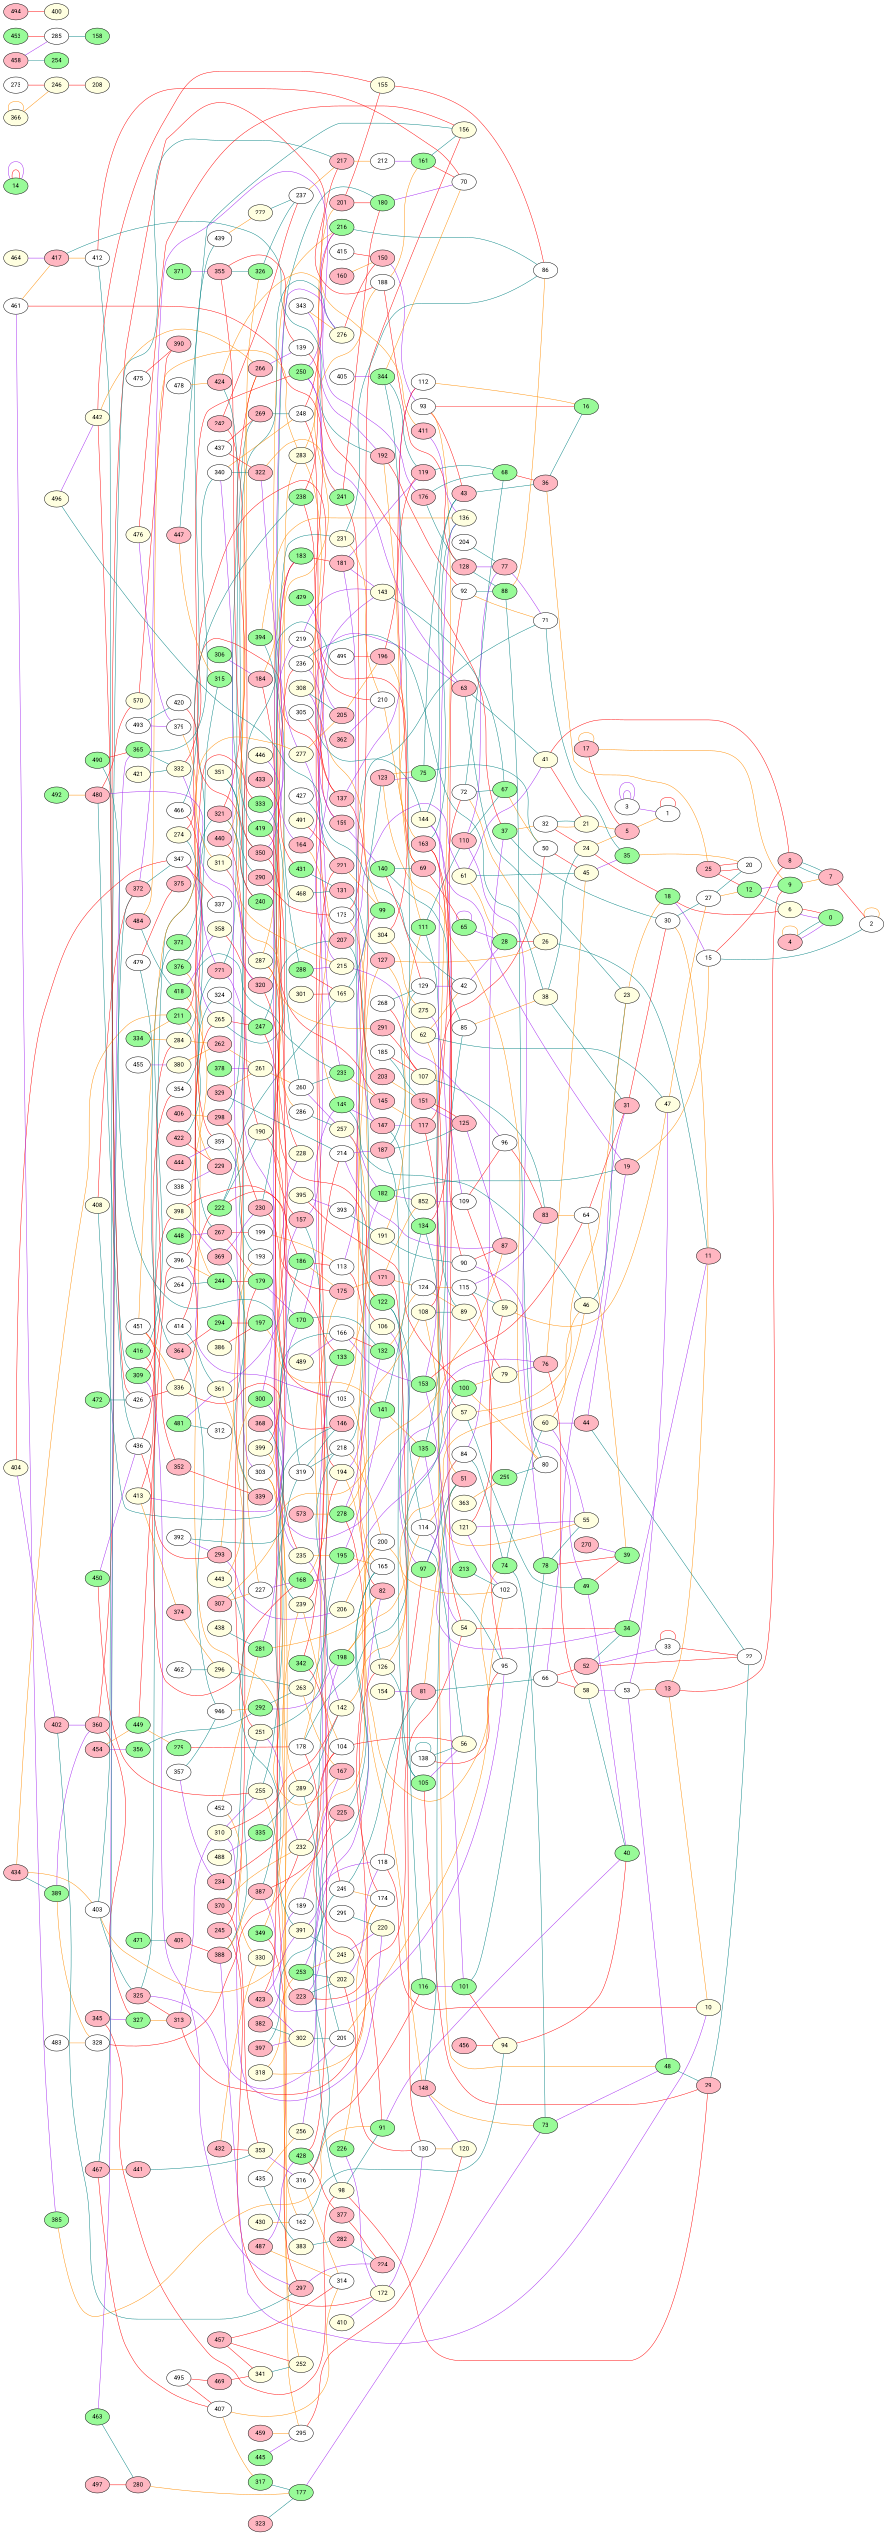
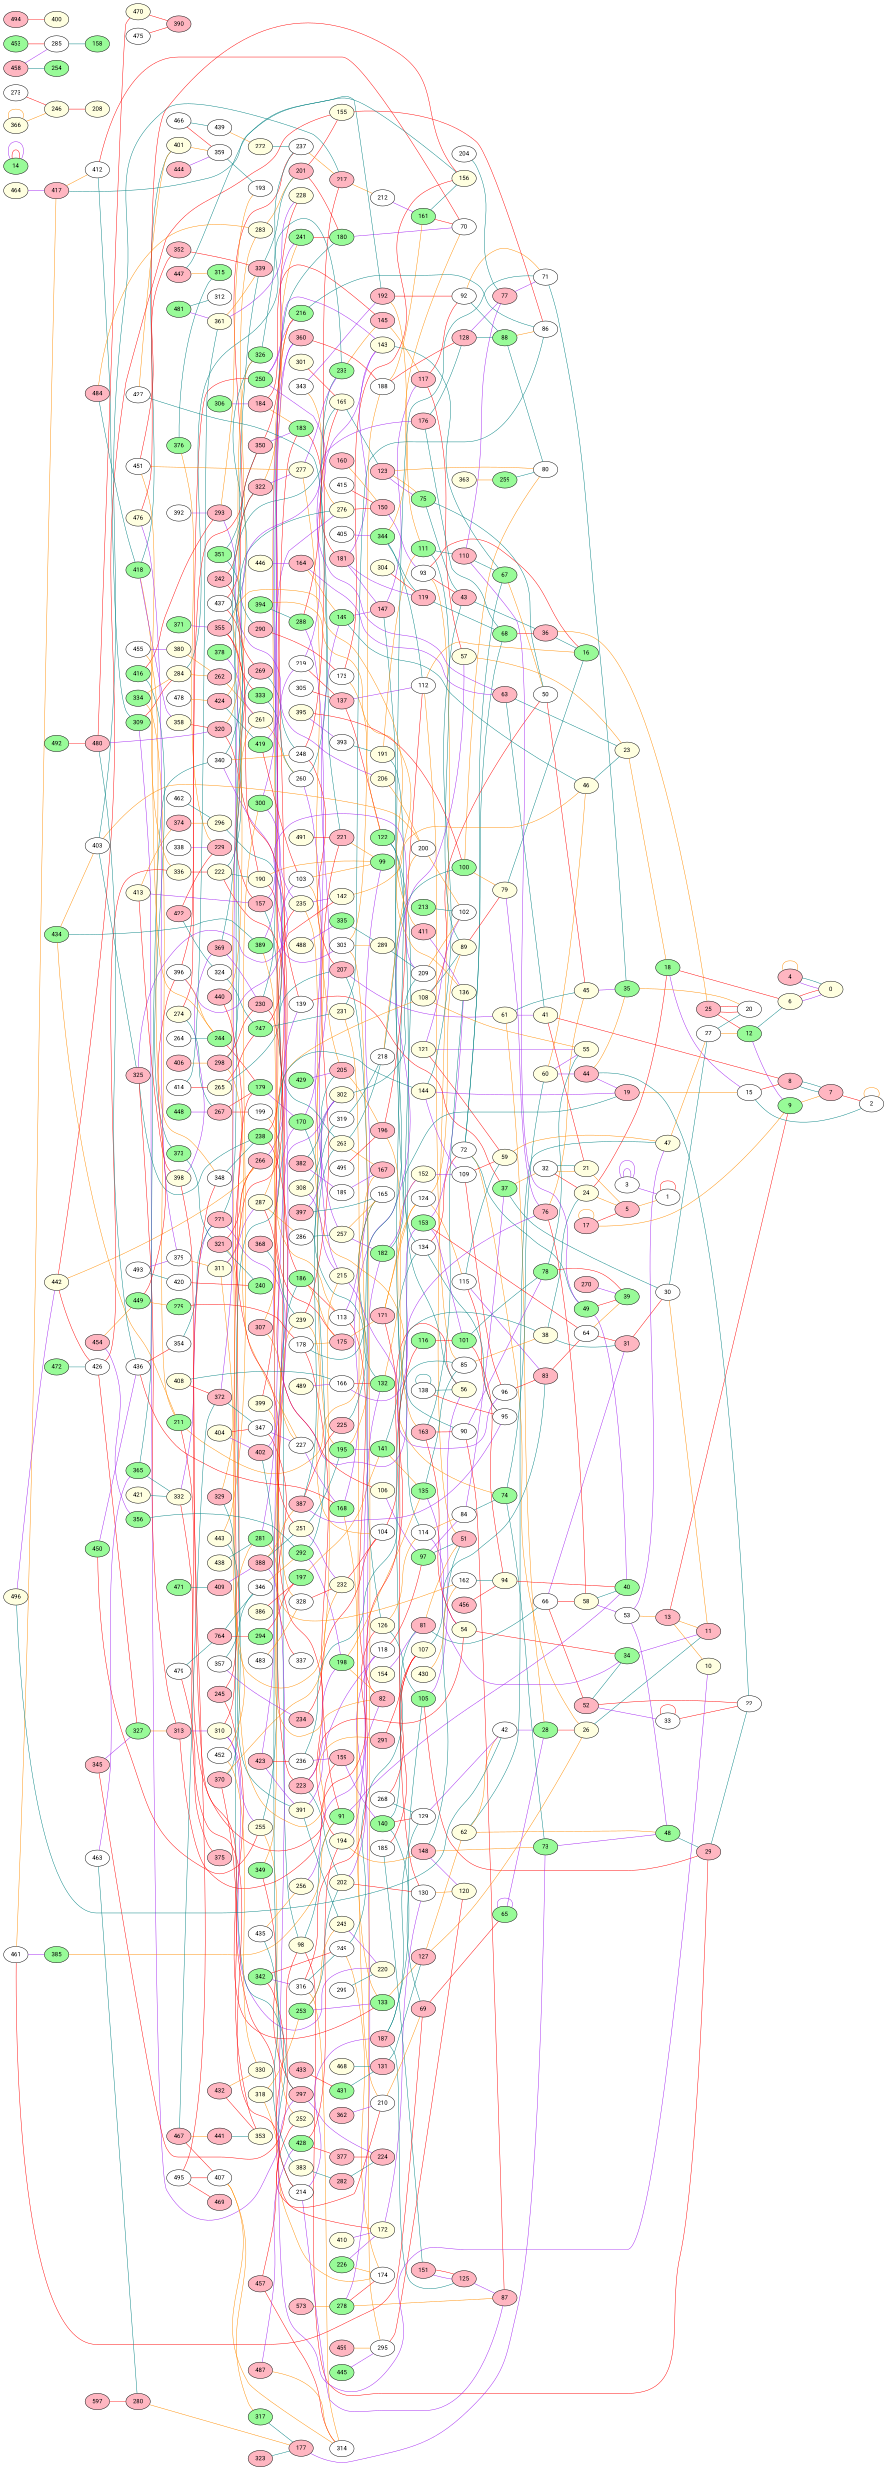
none -> (179, 145)
none -> (278, 219)
(138, 701) -> (138, 12)
(97, 760) -> none
(337, 764) -> (312, 863)
(220, 772) -> (220, 555)
none -> (546, 772)
(77, 795) -> (77, 743)
(831, 918) -> (831, 989)
(199, 940) -> (281, 1437)
(423, 1011) -> none
none -> (436, 1027)
none -> (611, 1037)
(383, 1077) -> none
none -> (220, 1178)
(409, 1181) -> (411, 609)
(423, 1202) -> (423, 1174)
(220, 1208) -> (220, 872)
(566, 1215) -> (566, 1355)
(423, 1226) -> (423, 1247)
(179, 1351) -> (220, 1636)
(342, 1424) -> none
(505, 1520) -> (530, 1238)
(220, 1712) -> (260, 1587)
(324, 1749) -> none
(16, 1873) -> (57, 935)
(118, 1873) -> (118, 1549)
(199, 1948) -> (244, 1573)
(443, 1987) -> (444, 1341)
(486, 2008) -> none
(281, 2166) -> (284, 1983)
(260, 2374) -> none
(97, 2417) -> (97, 1858)
(97, 2485) -> (97, 2402)
(301, 2493) -> (301, 2448)
